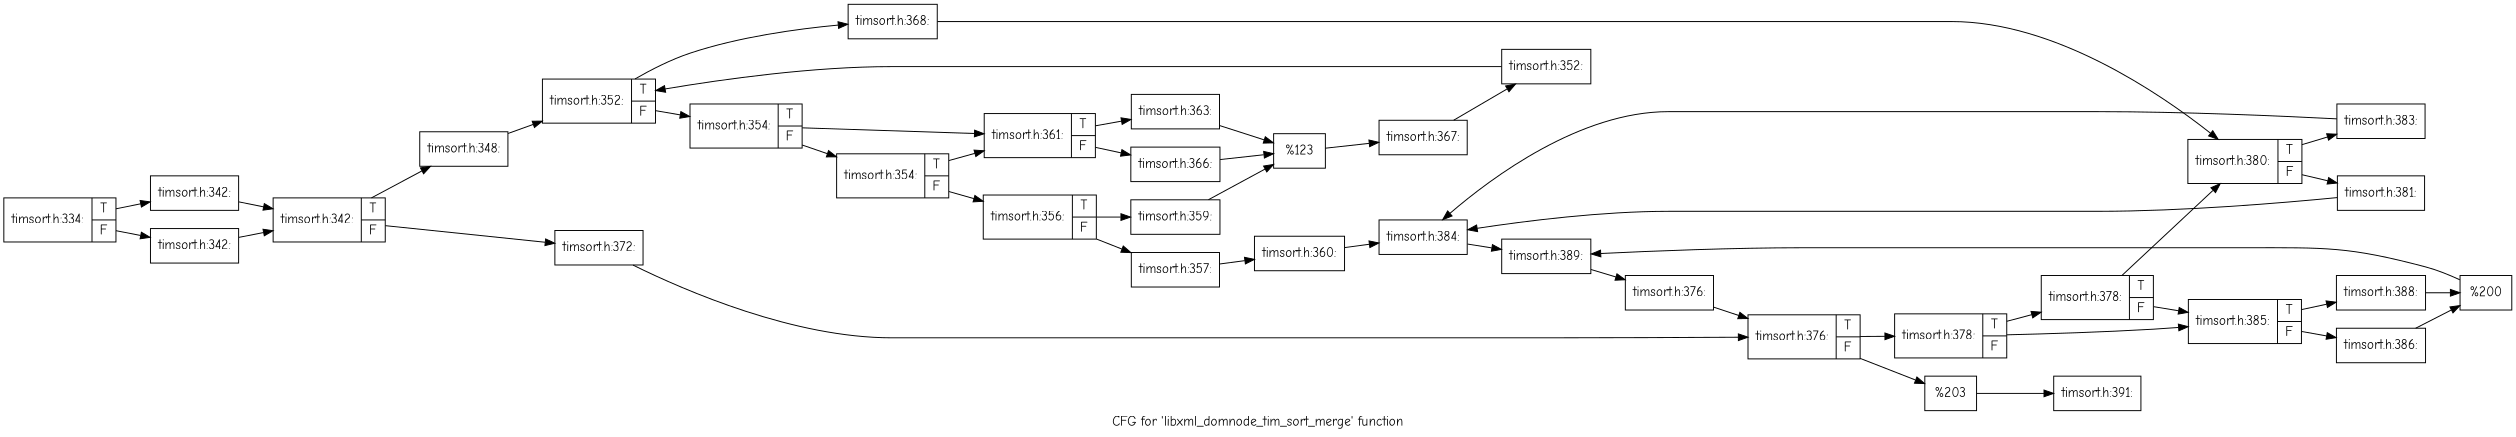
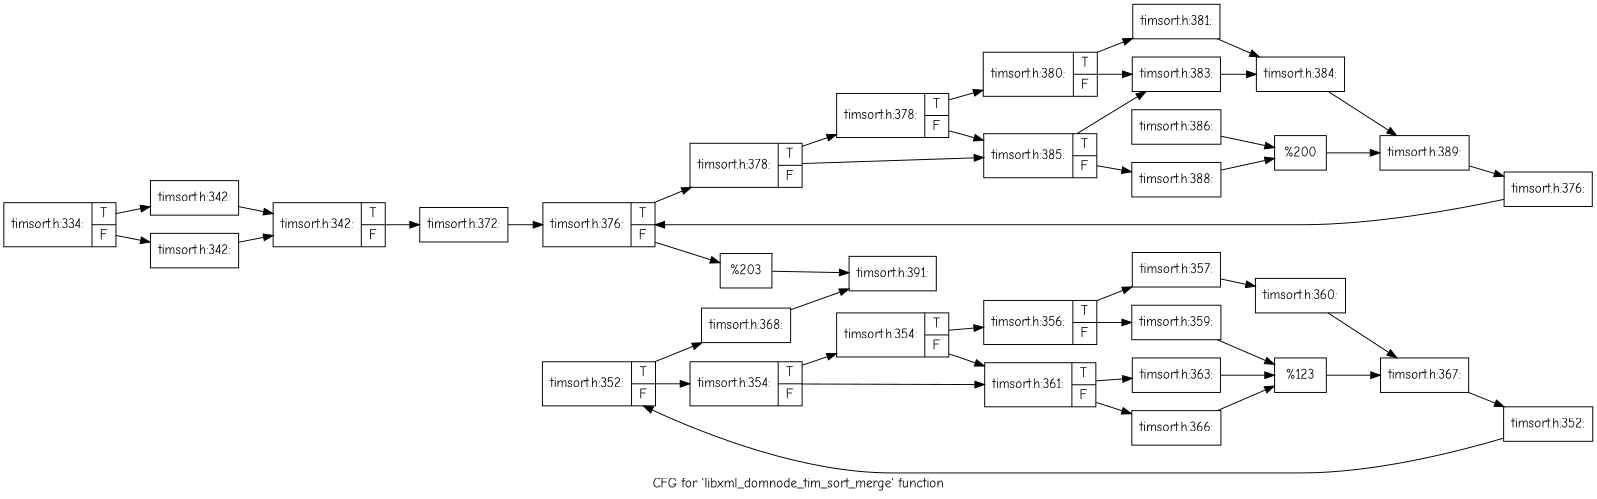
(1588, 22) -> (815, 301)
(464, 149) -> none
(1357, 246) -> (1358, 333)
(2314, 334) -> (1107, 115)
